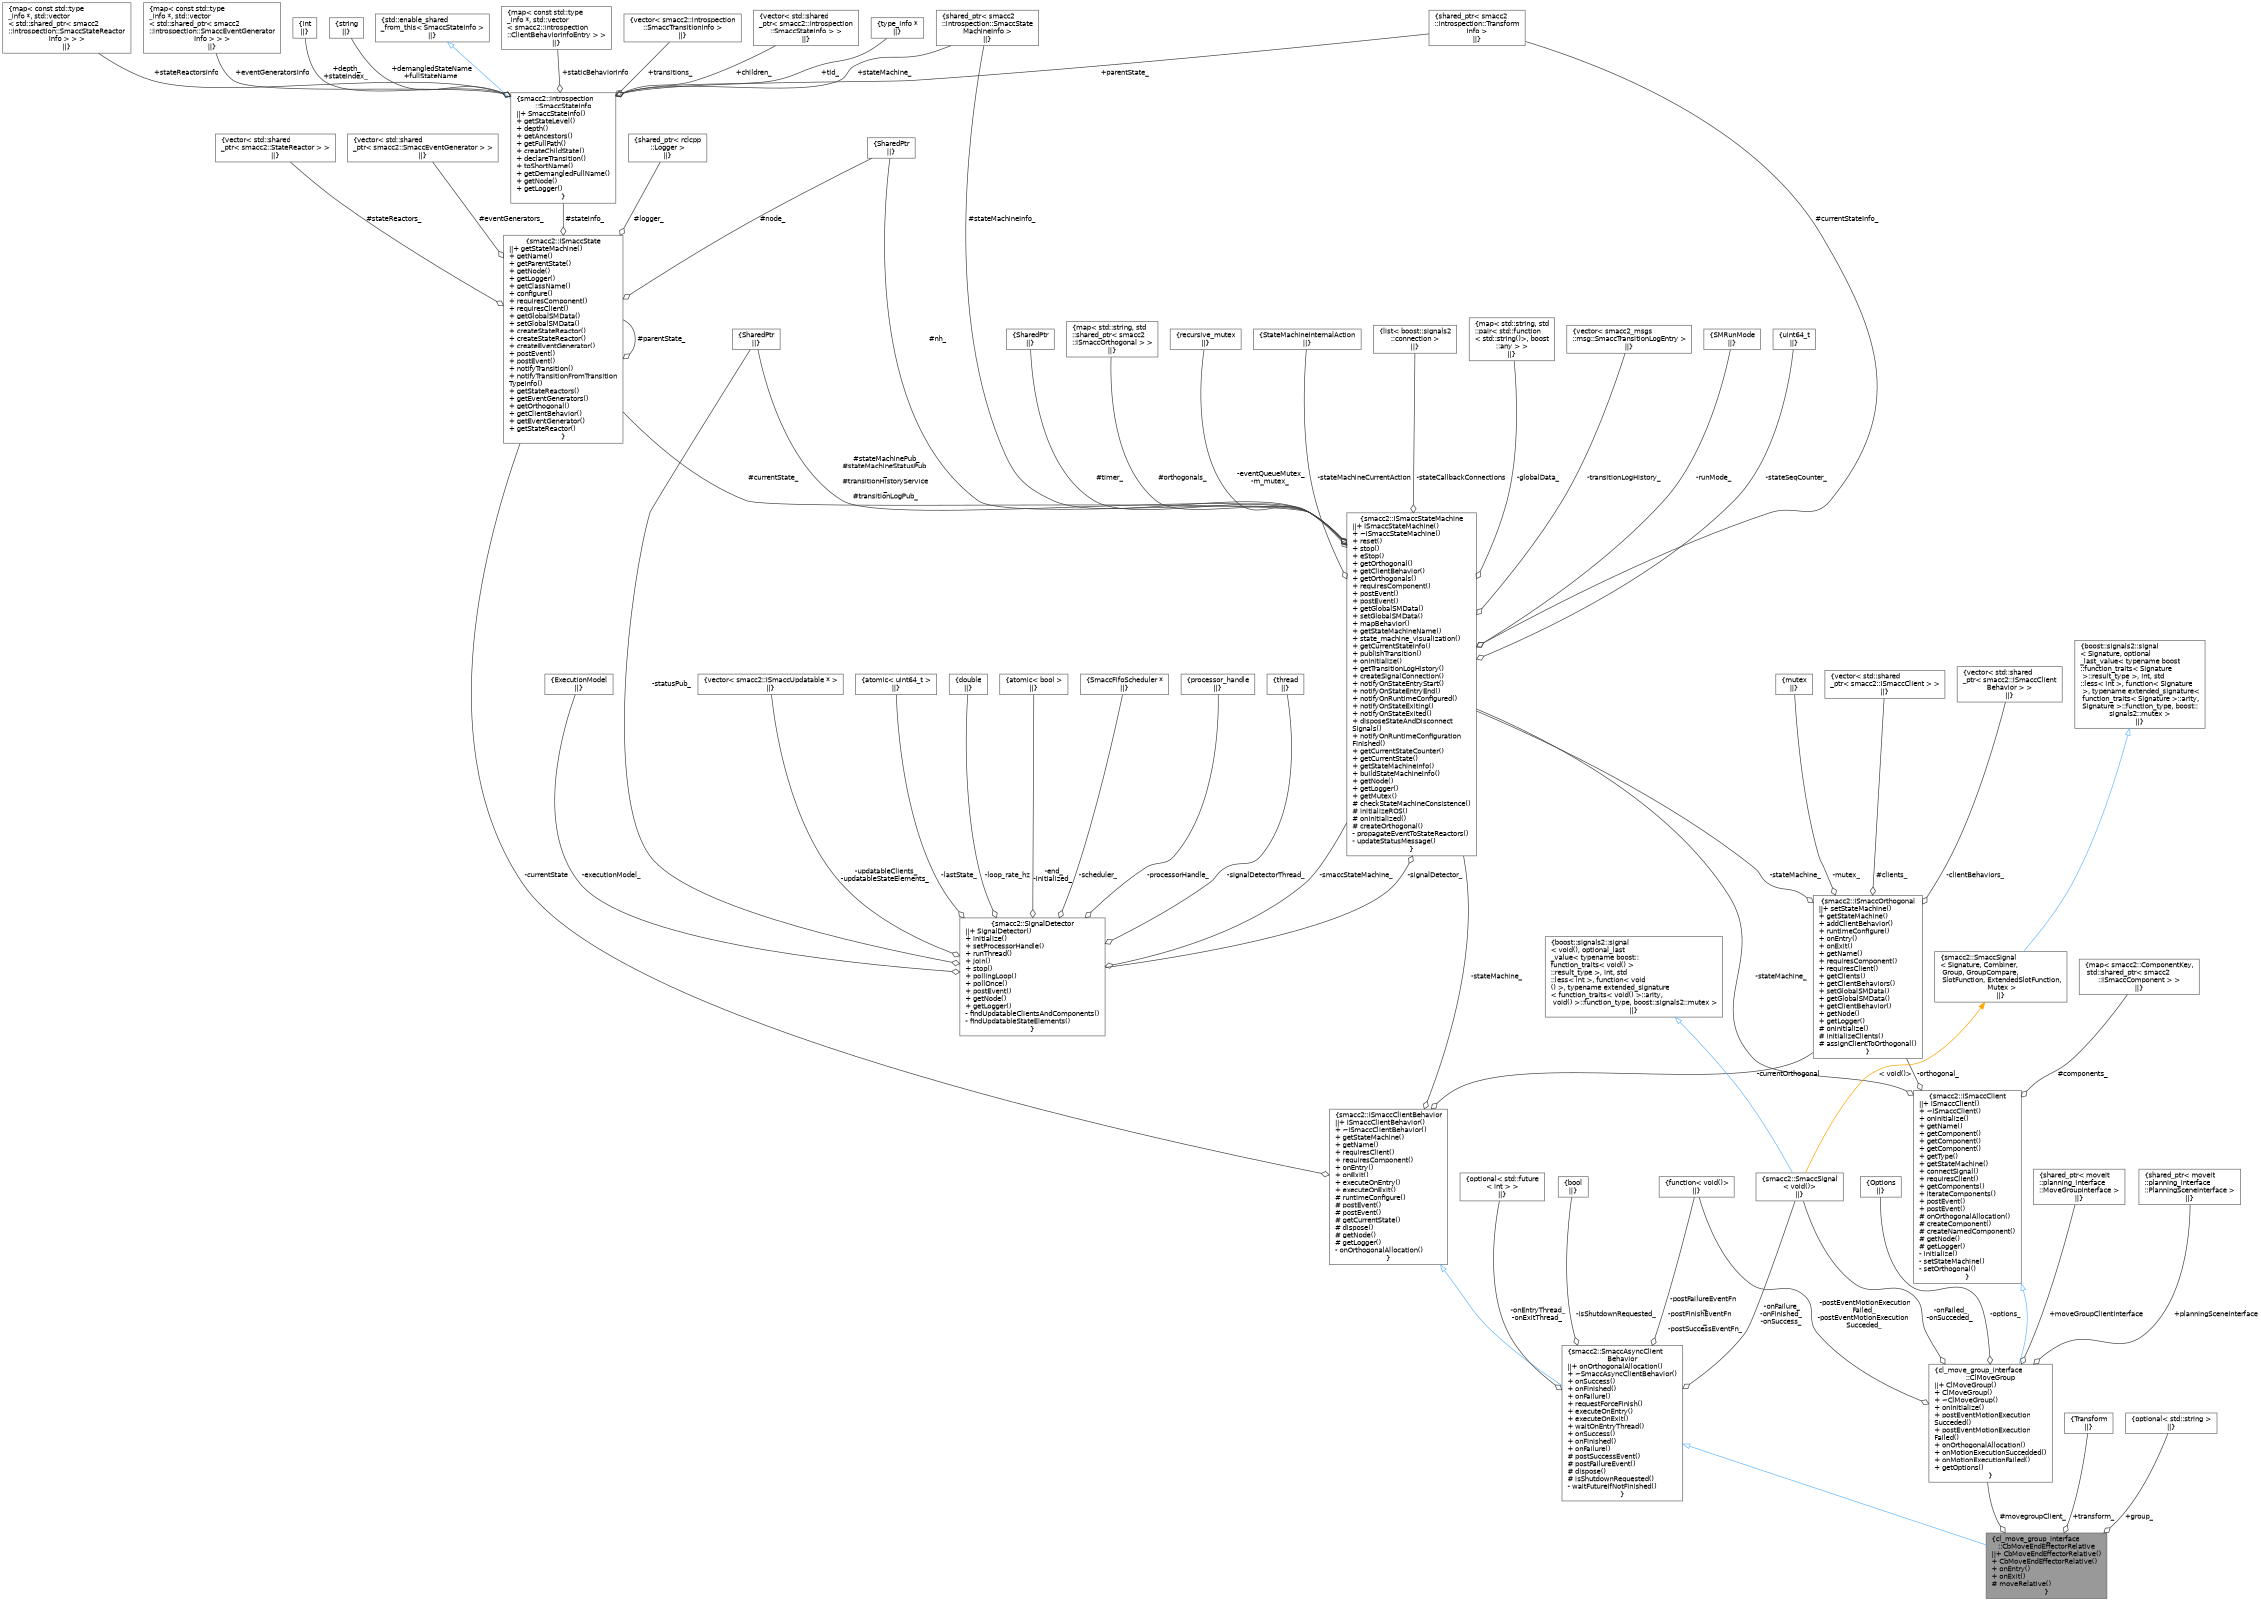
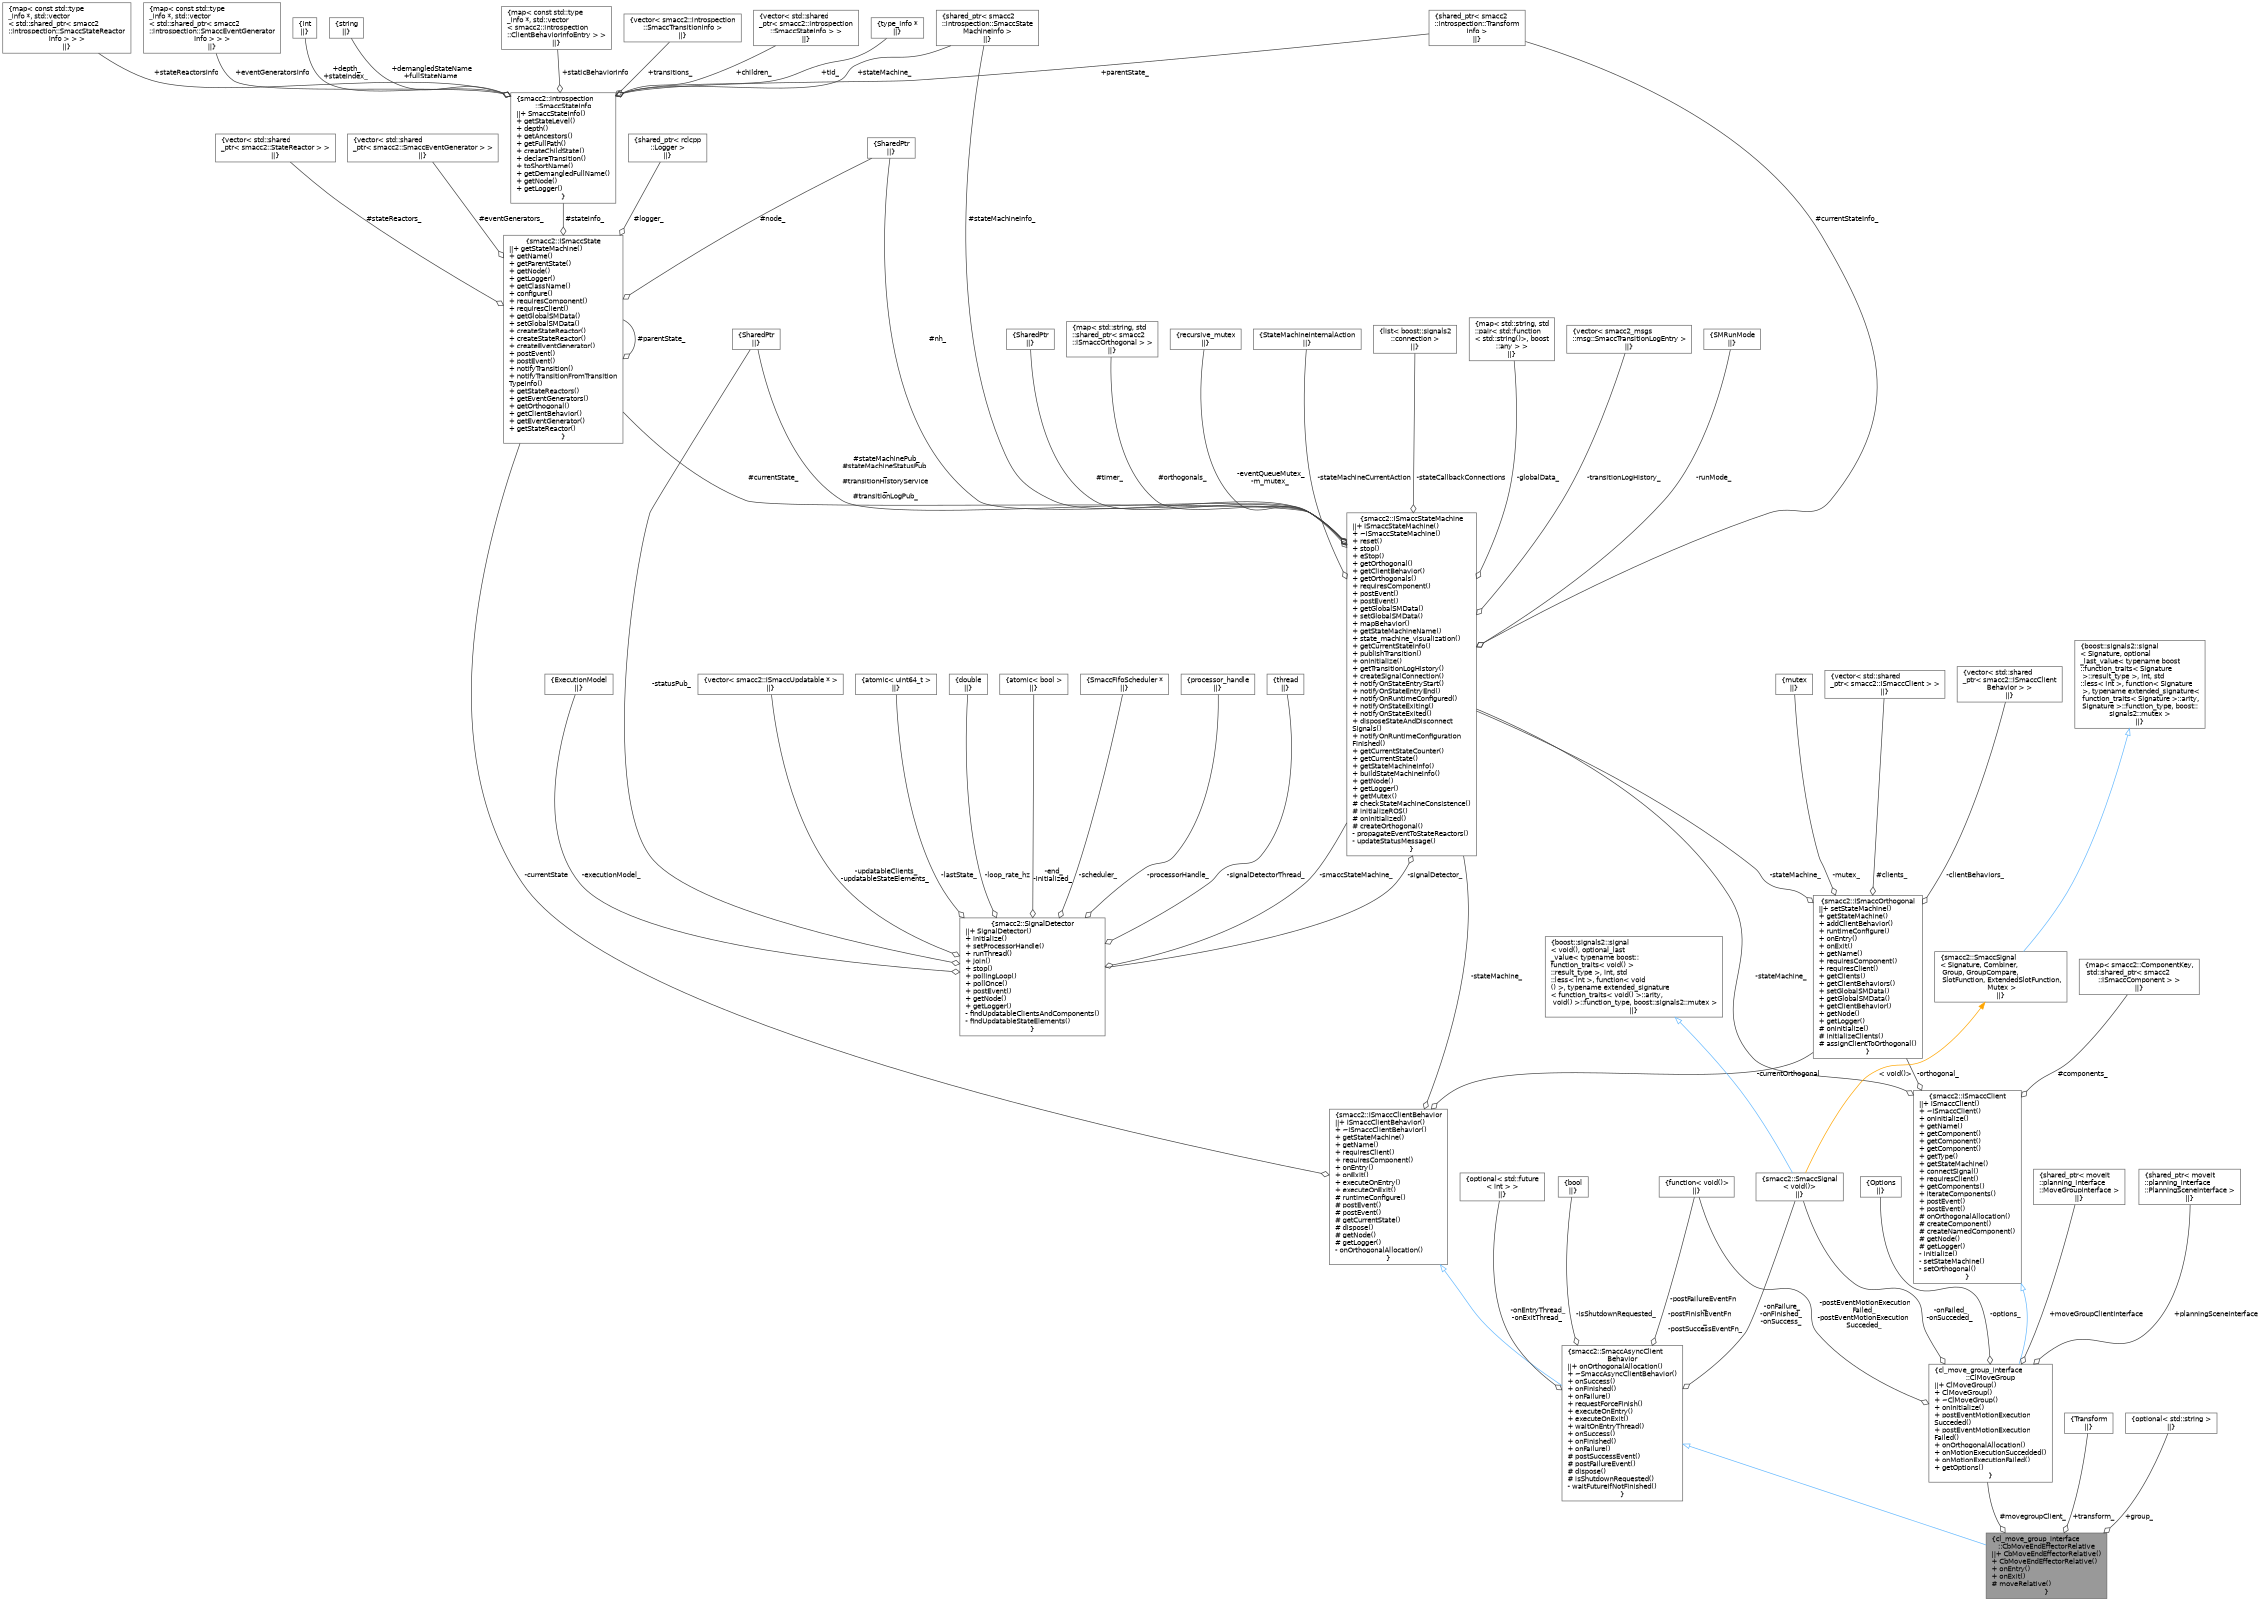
(432, 28) -> none
(1794, 339) -> none
